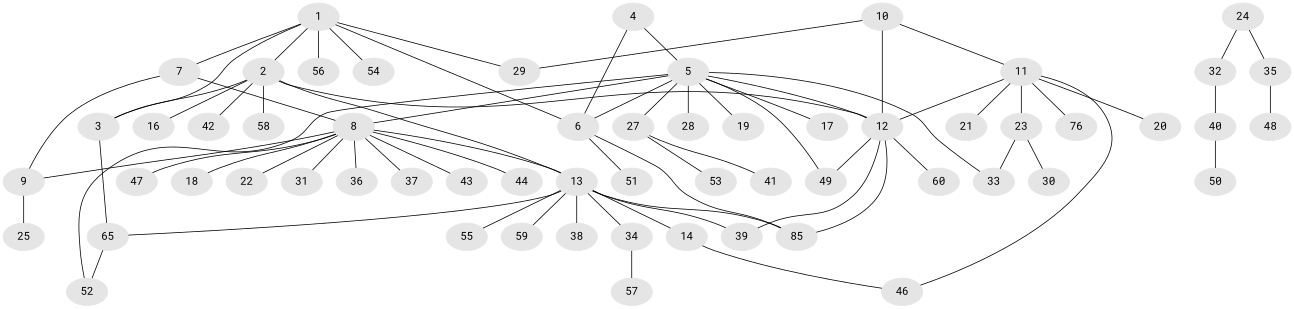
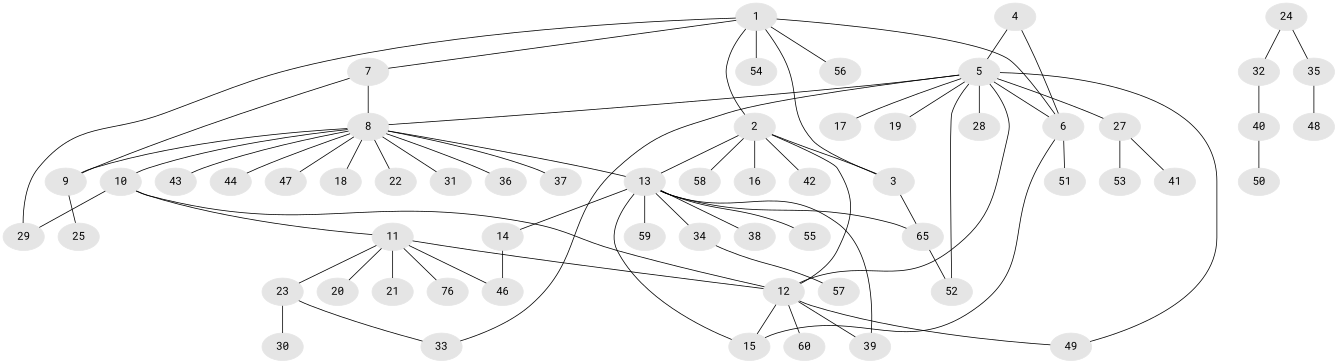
none -> (241, 145)
(797, 237) -> (749, 347)
